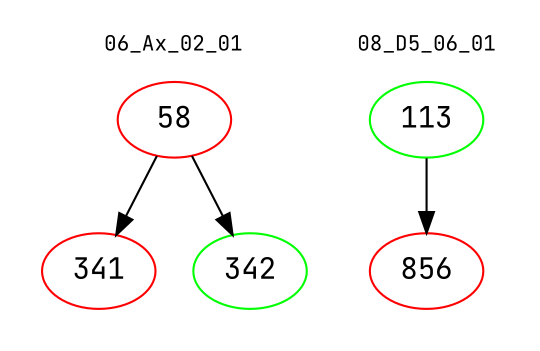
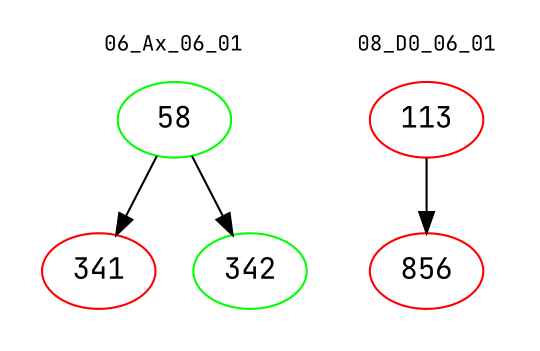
(174, 45) -> (174, 45)
(428, 45) -> (428, 45)
(174, 120) -> (174, 120)
(427, 120) -> (427, 120)
